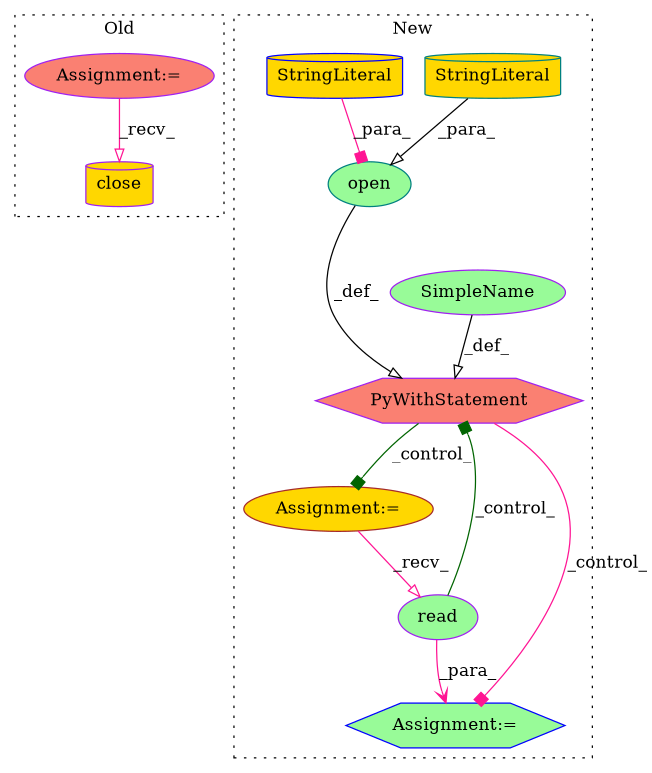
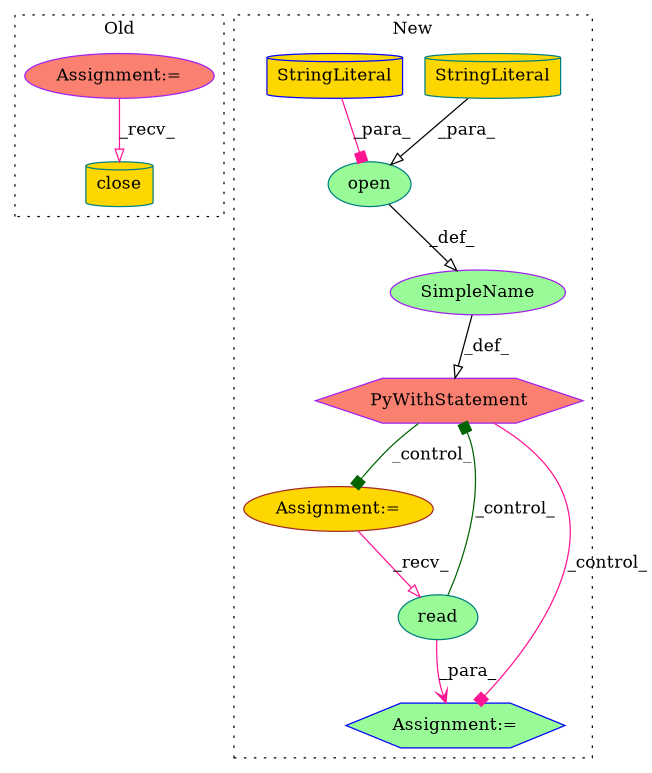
(119, 184) -> (119, 184)
(328, 299) -> (418, 233)
(438, 617) -> (438, 617)
